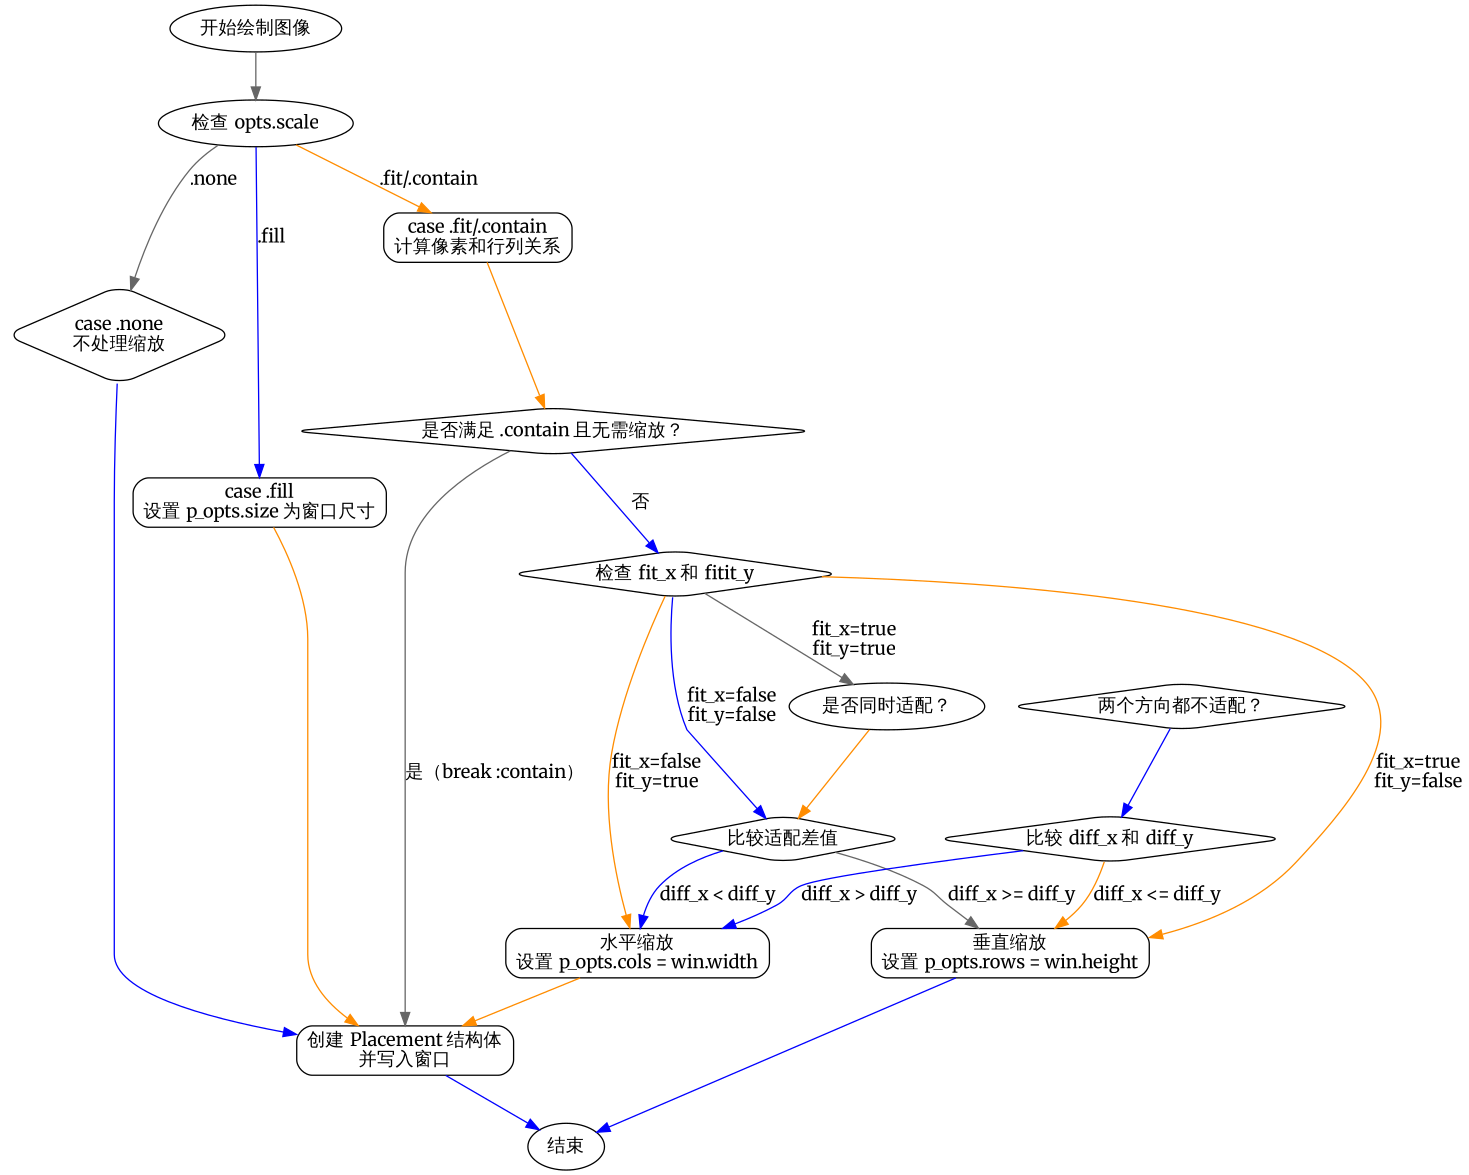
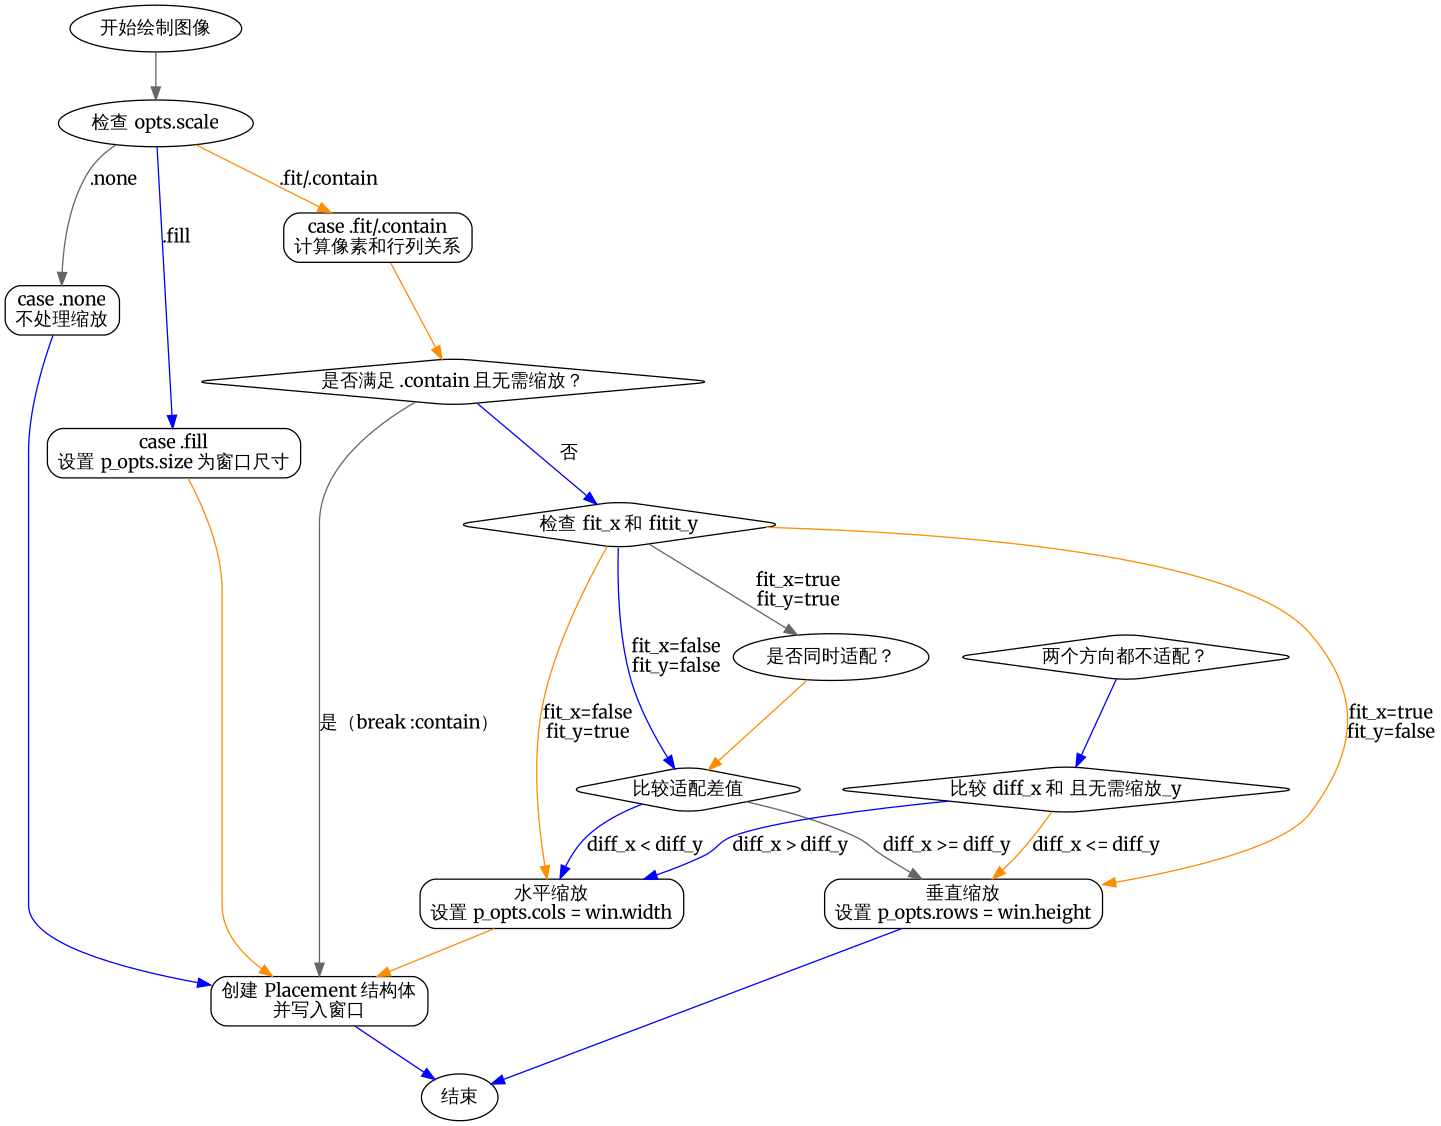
(119, 335) -> (62, 310)
(1110, 839) -> (1066, 790)
